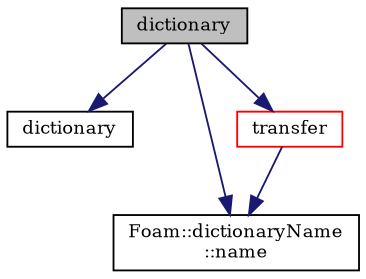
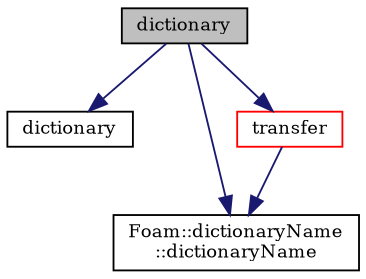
(236, 243) -> (236, 243)
